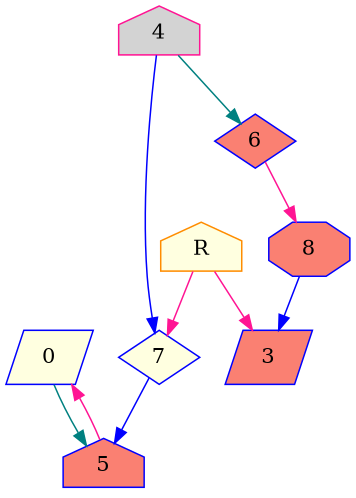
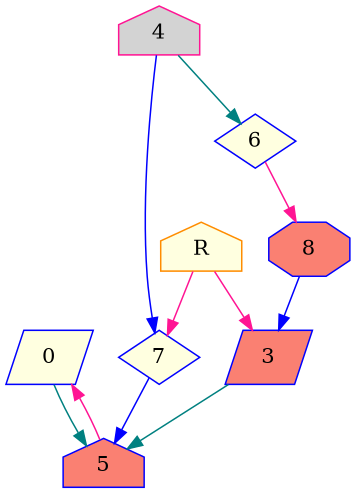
(255, 141) -> (255, 141)
none -> (184, 413)
